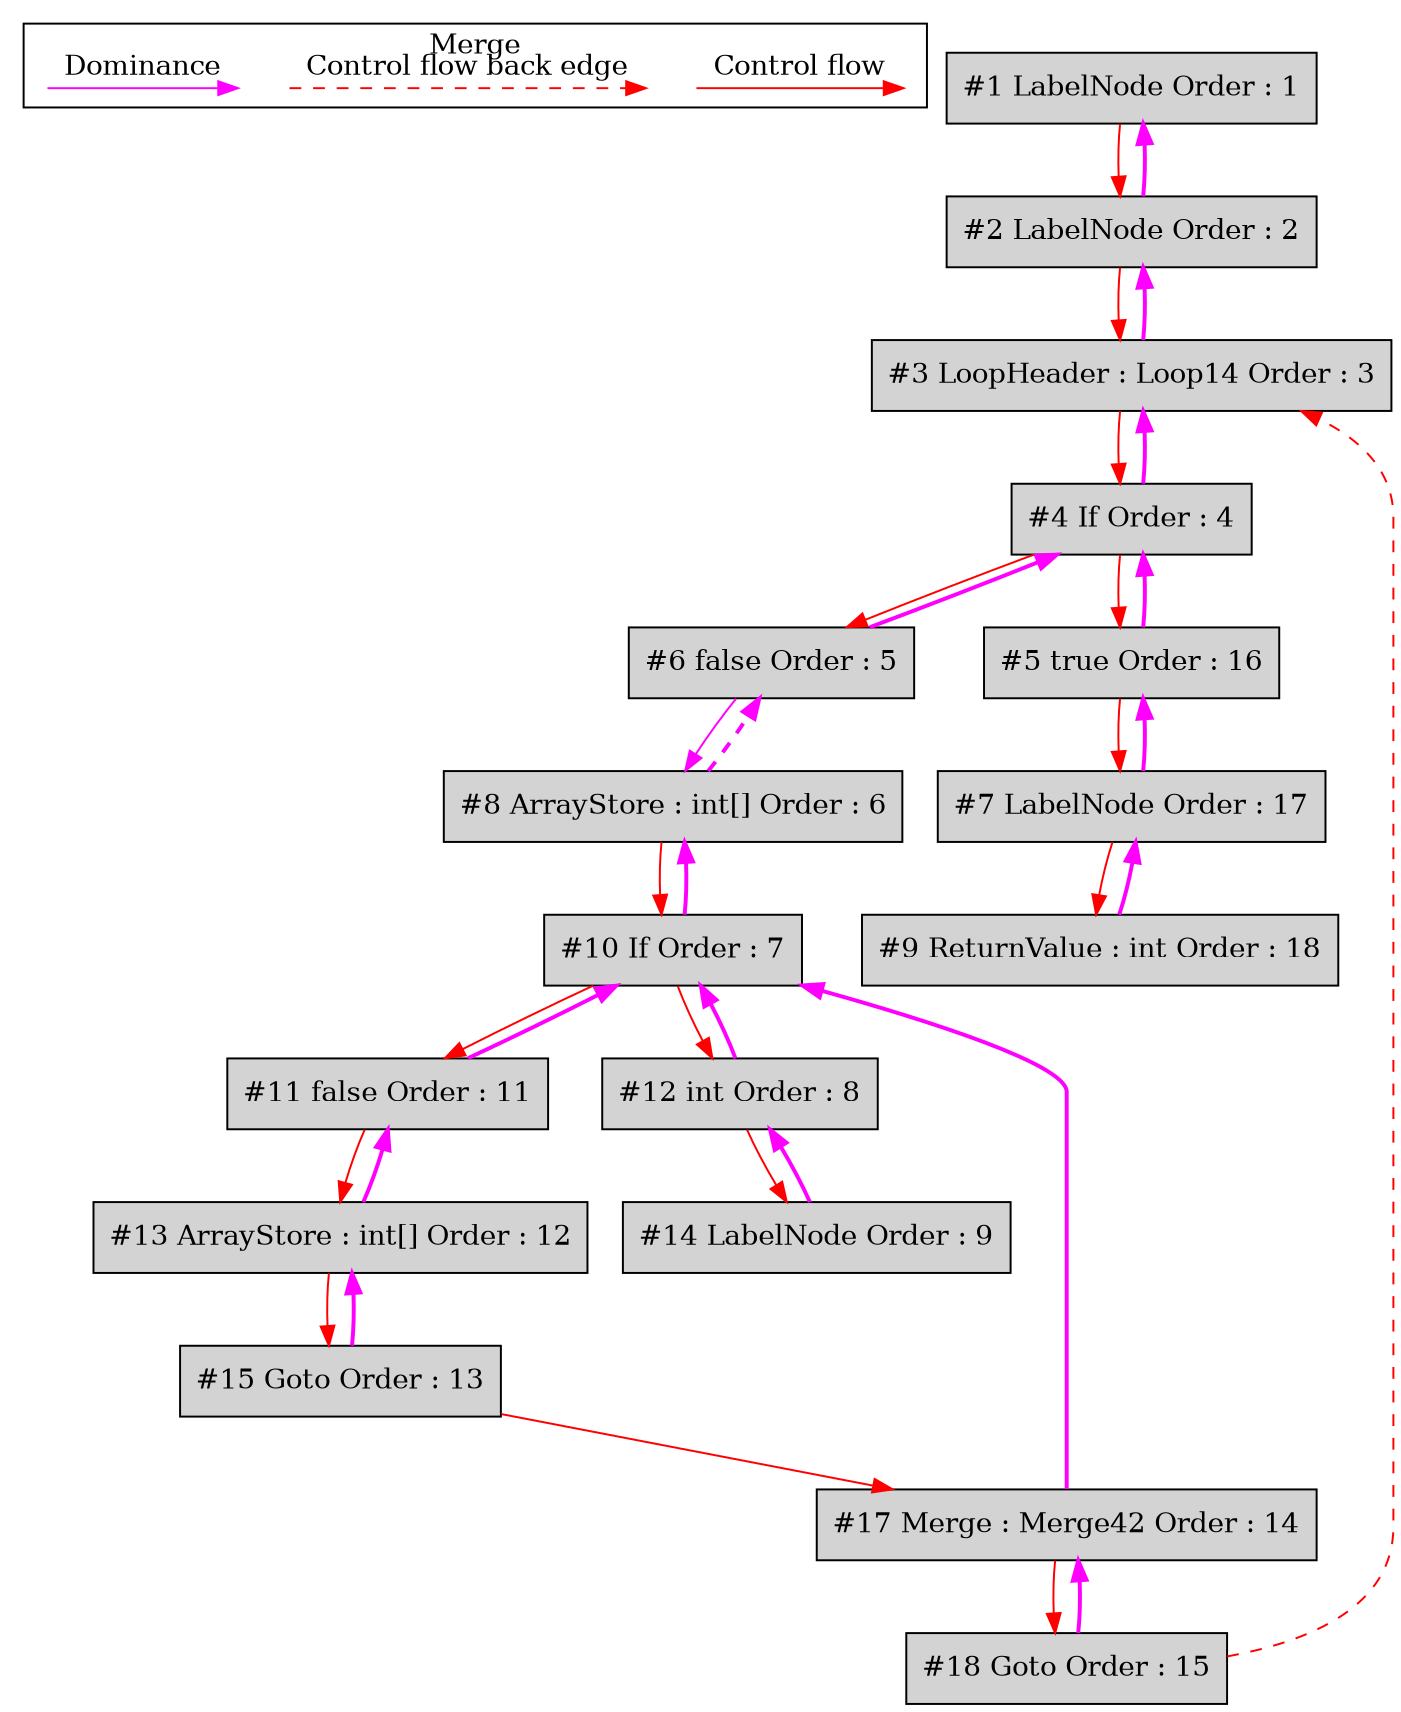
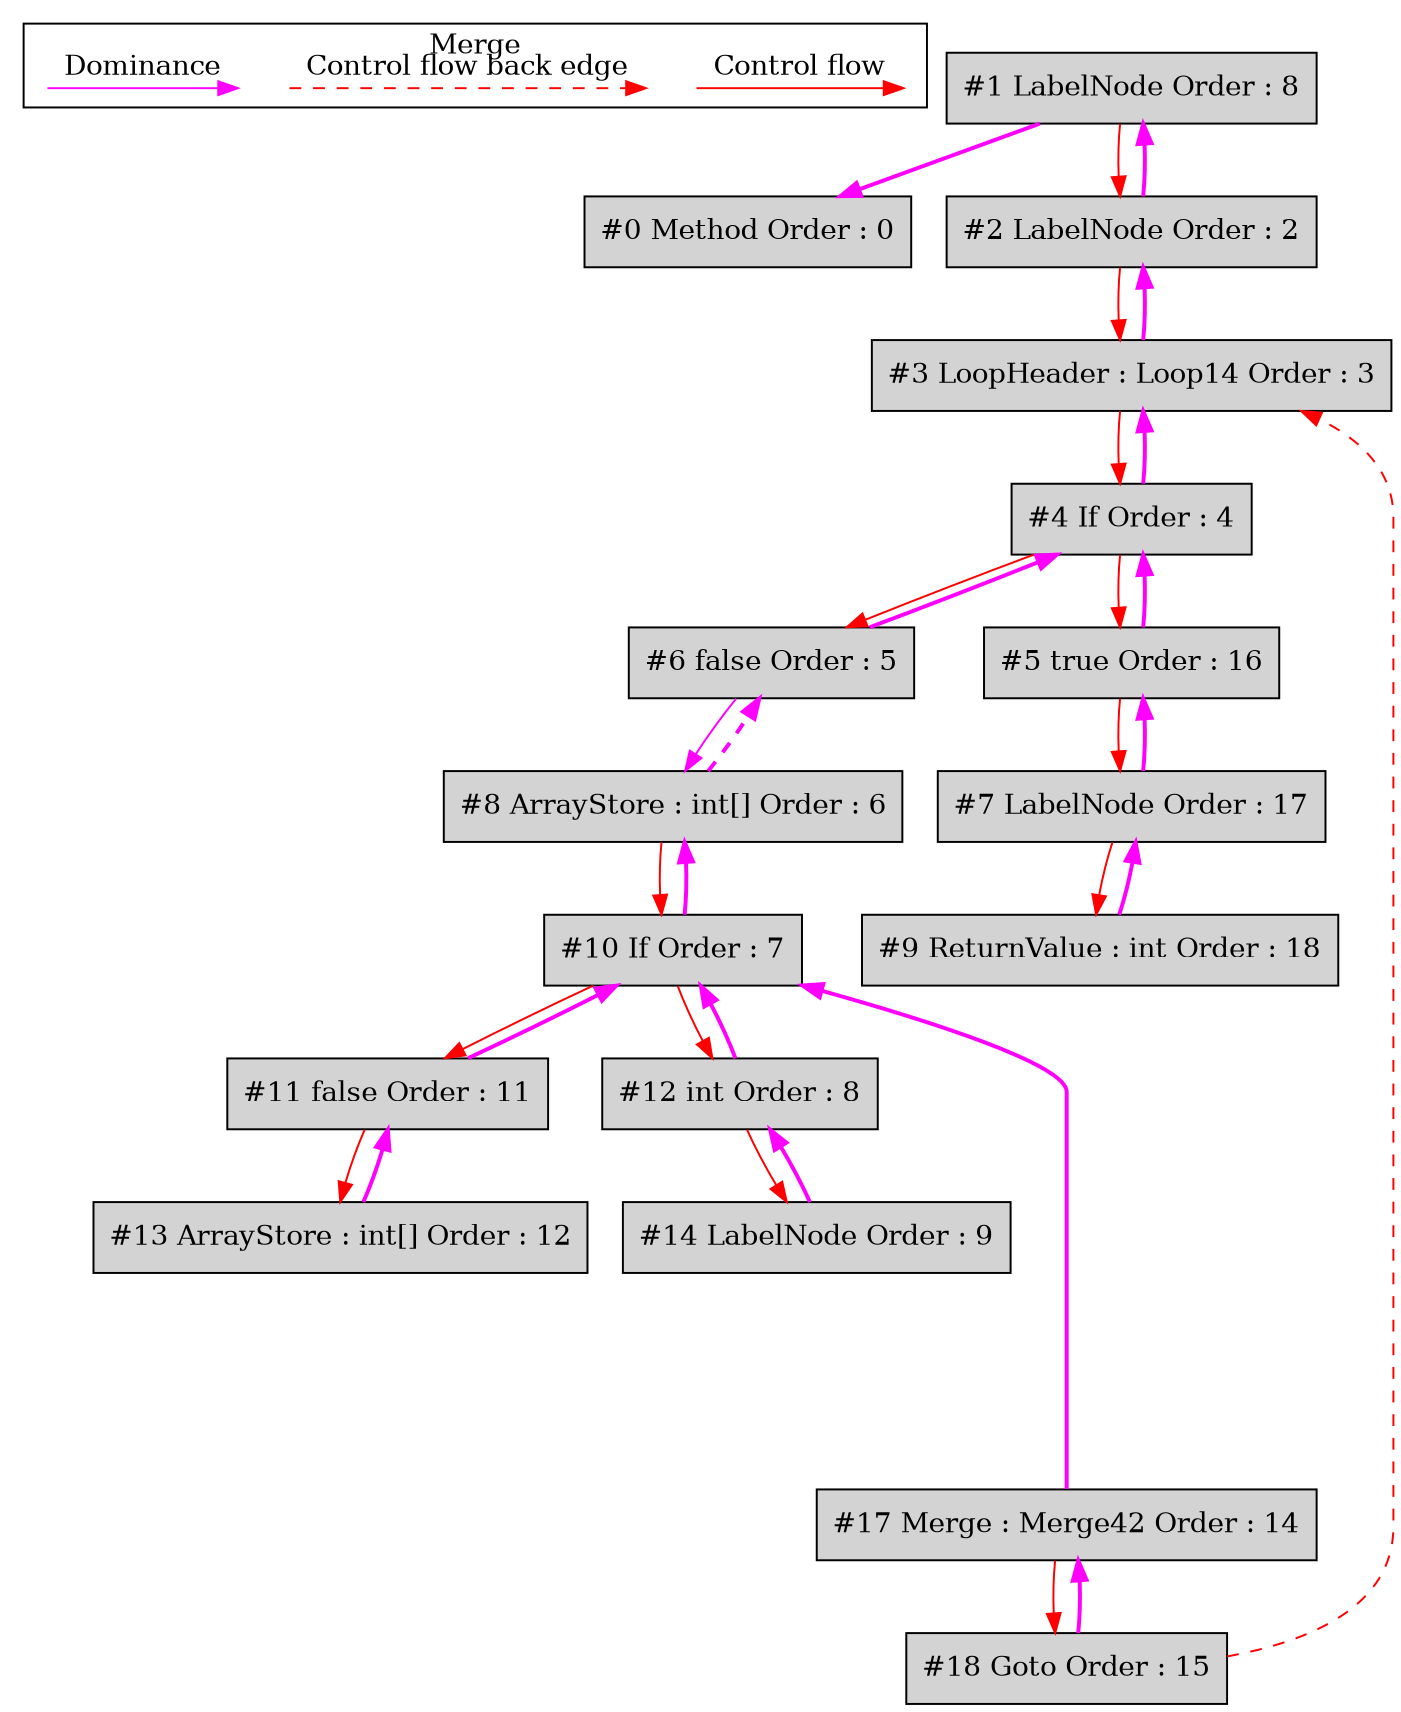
(1132, 88) -> (1132, 88)
none -> (748, 232)
(340, 1381) -> none
